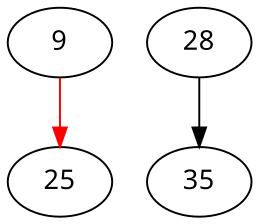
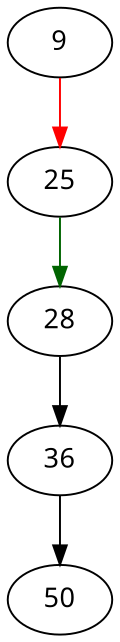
(199, 182) -> (60, 460)
none -> (60, 242)
none -> (60, 600)
